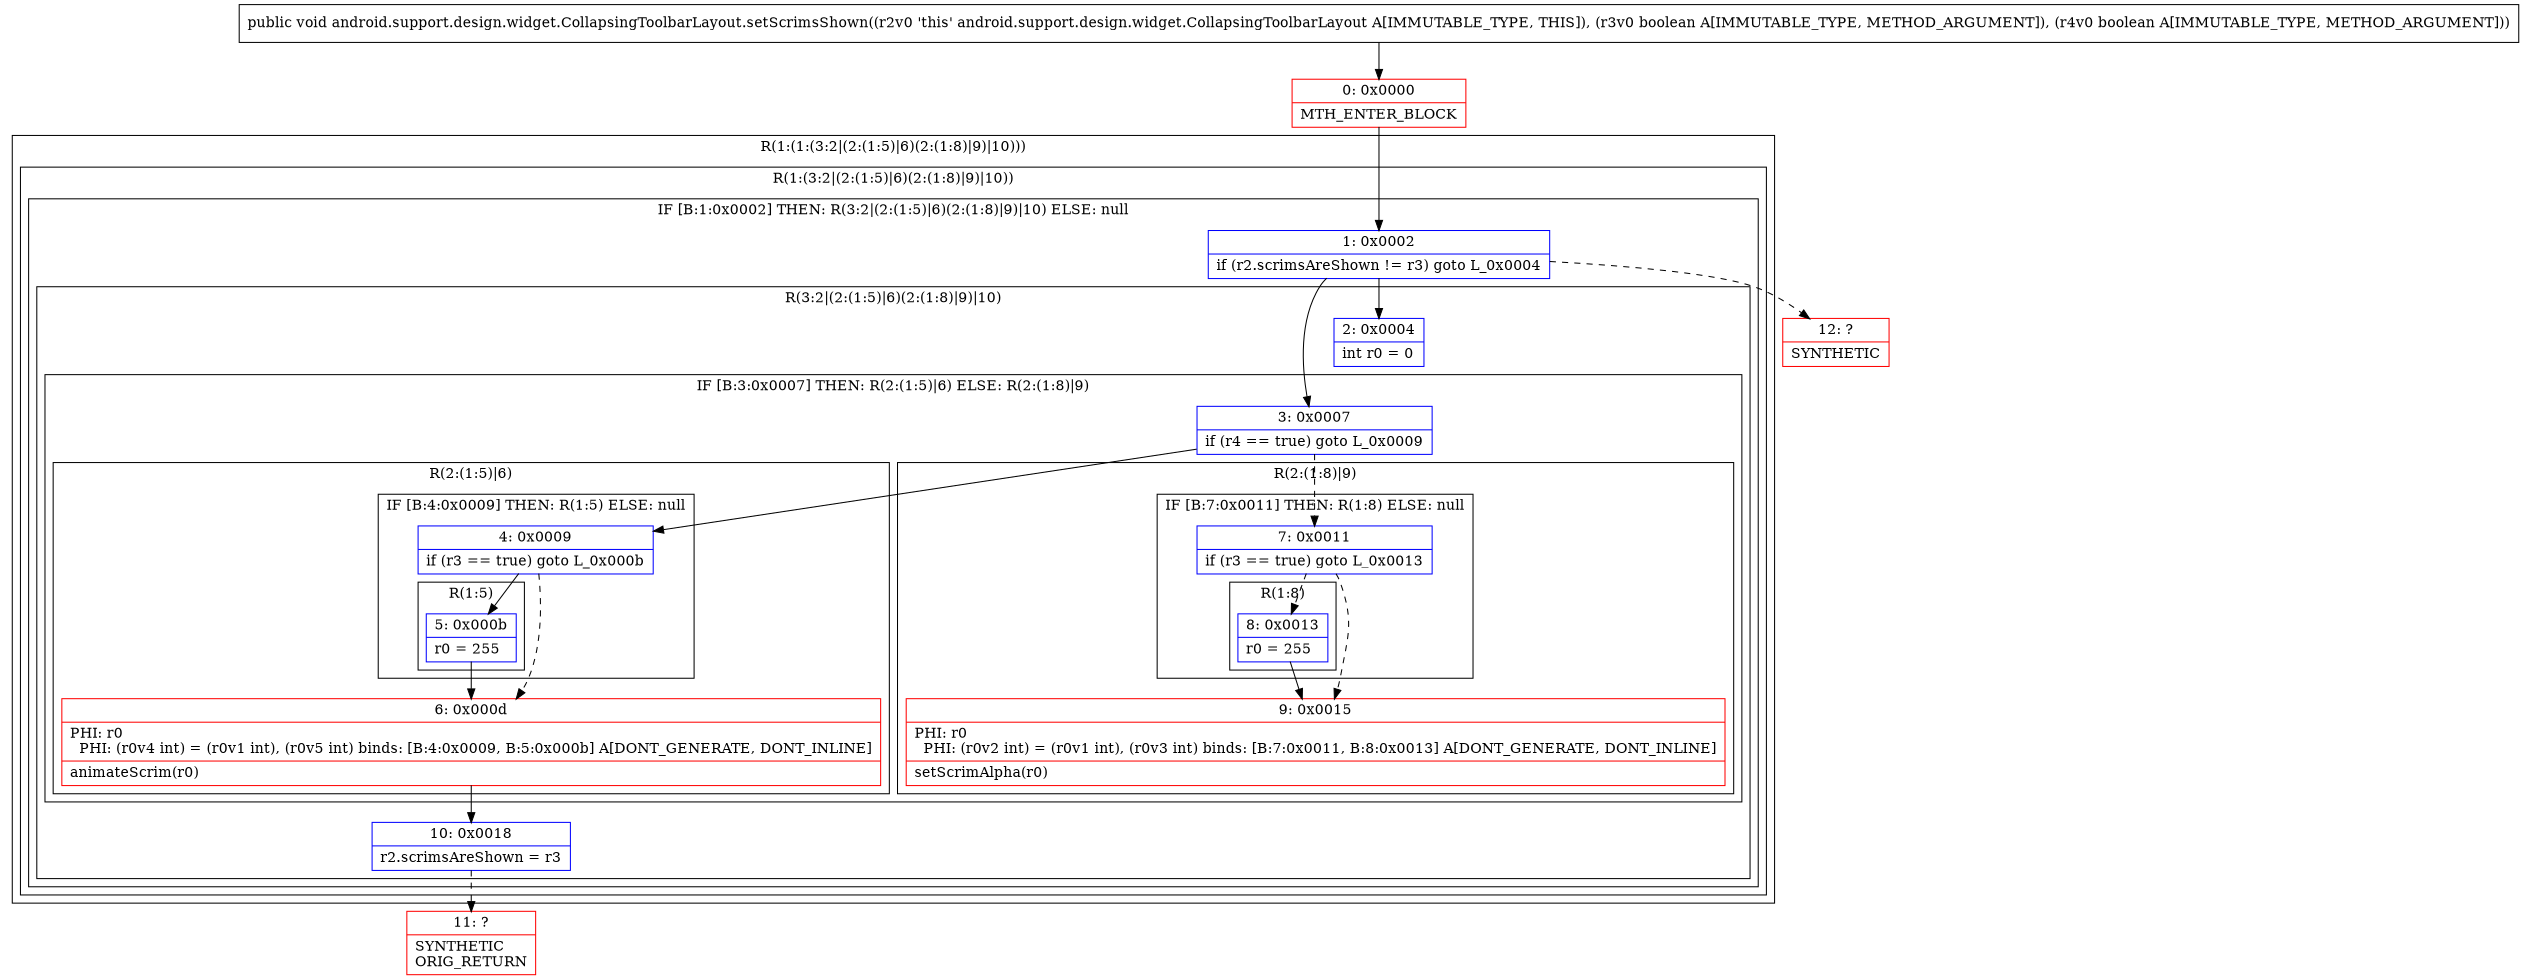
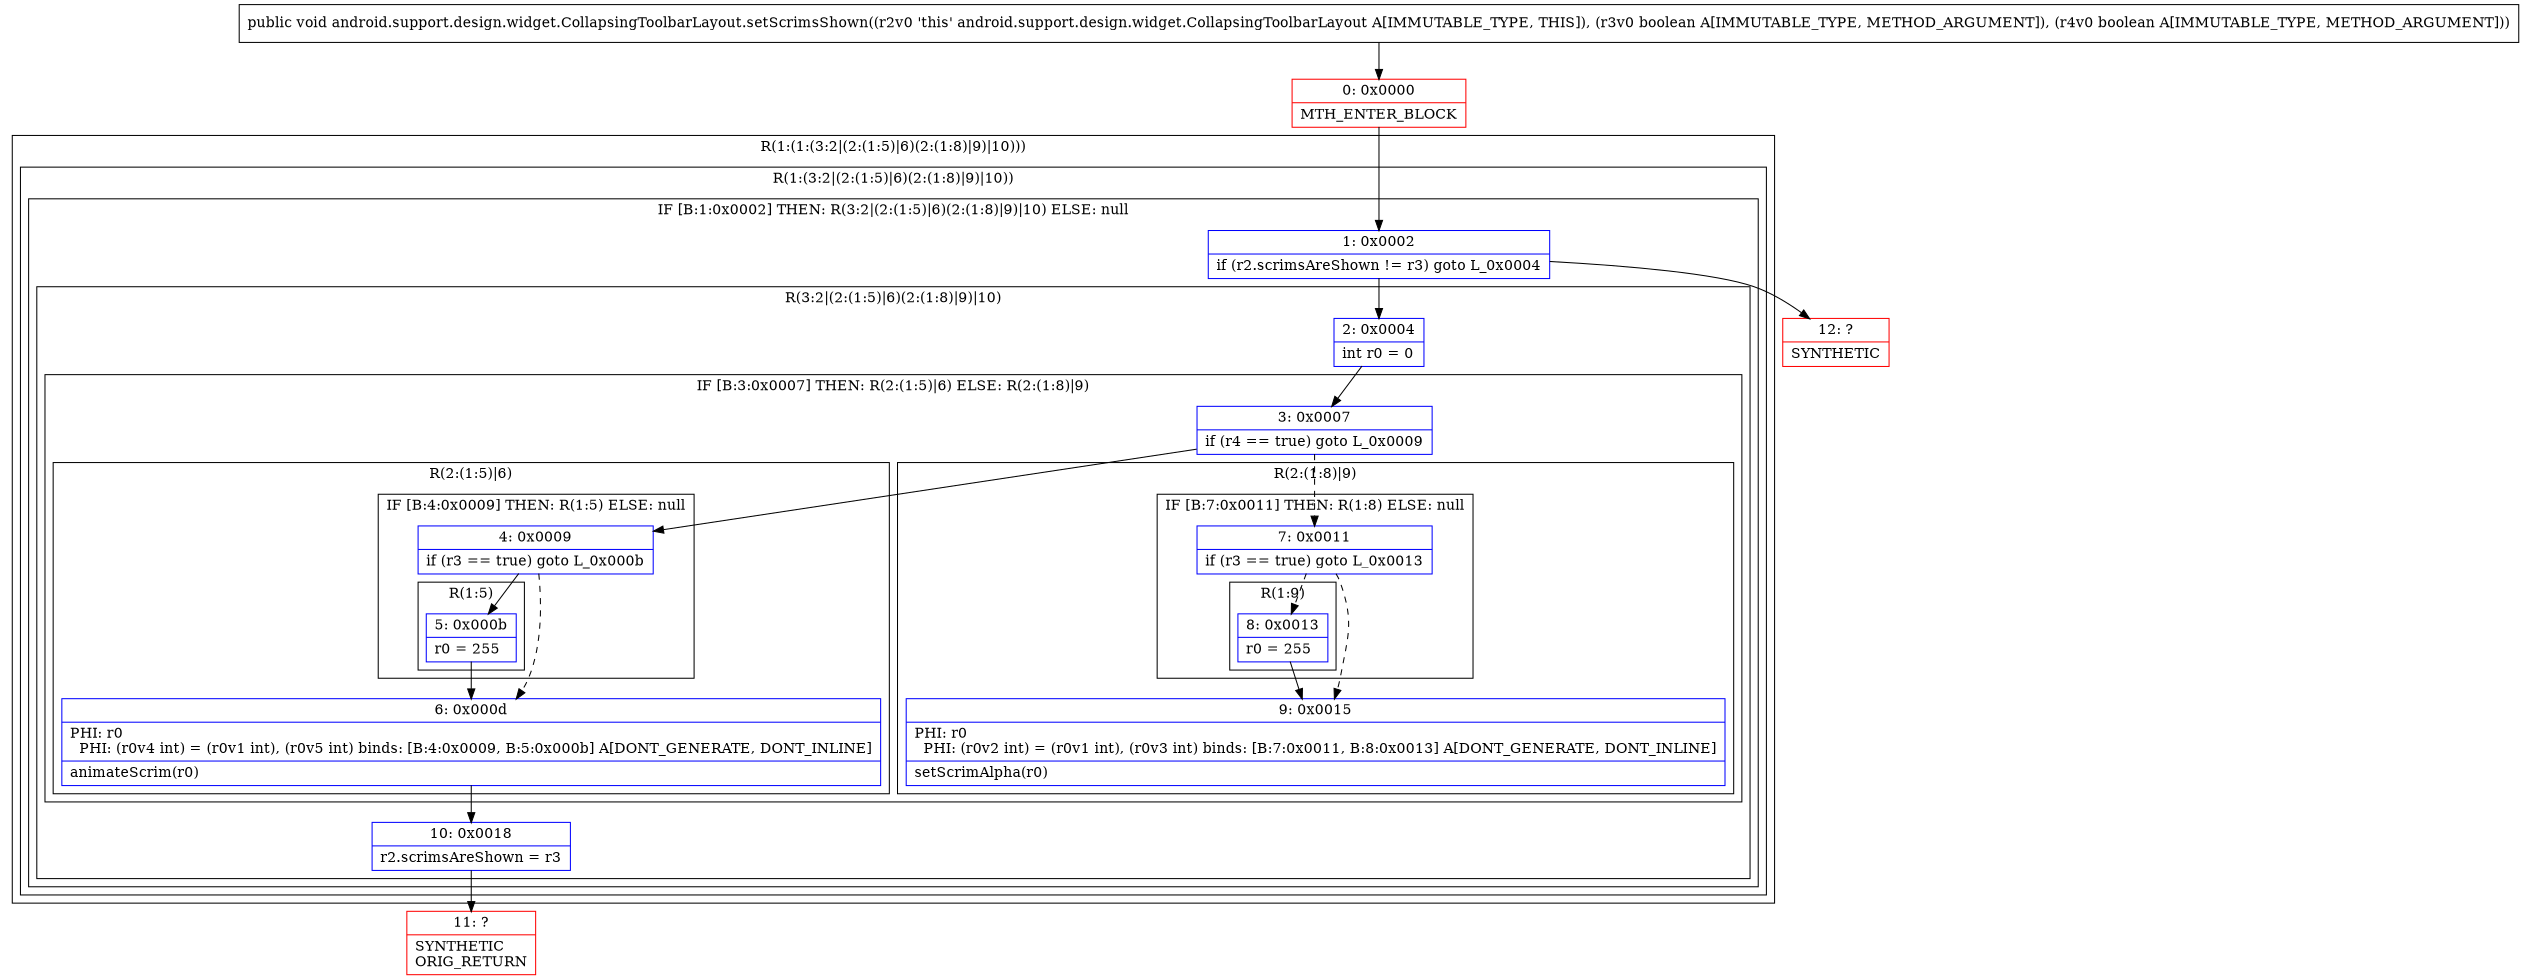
(1680, 272) -> (1680, 272)
(1304, 335) -> (1350, 382)
(1283, 594) -> (1283, 594)
(471, 742) -> (471, 742)
(1316, 742) -> (1316, 742)
(471, 886) -> (471, 886)
